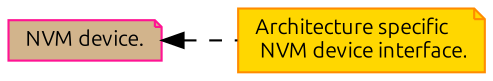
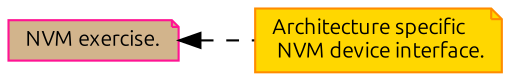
(85, 40) -> (94, 40)
